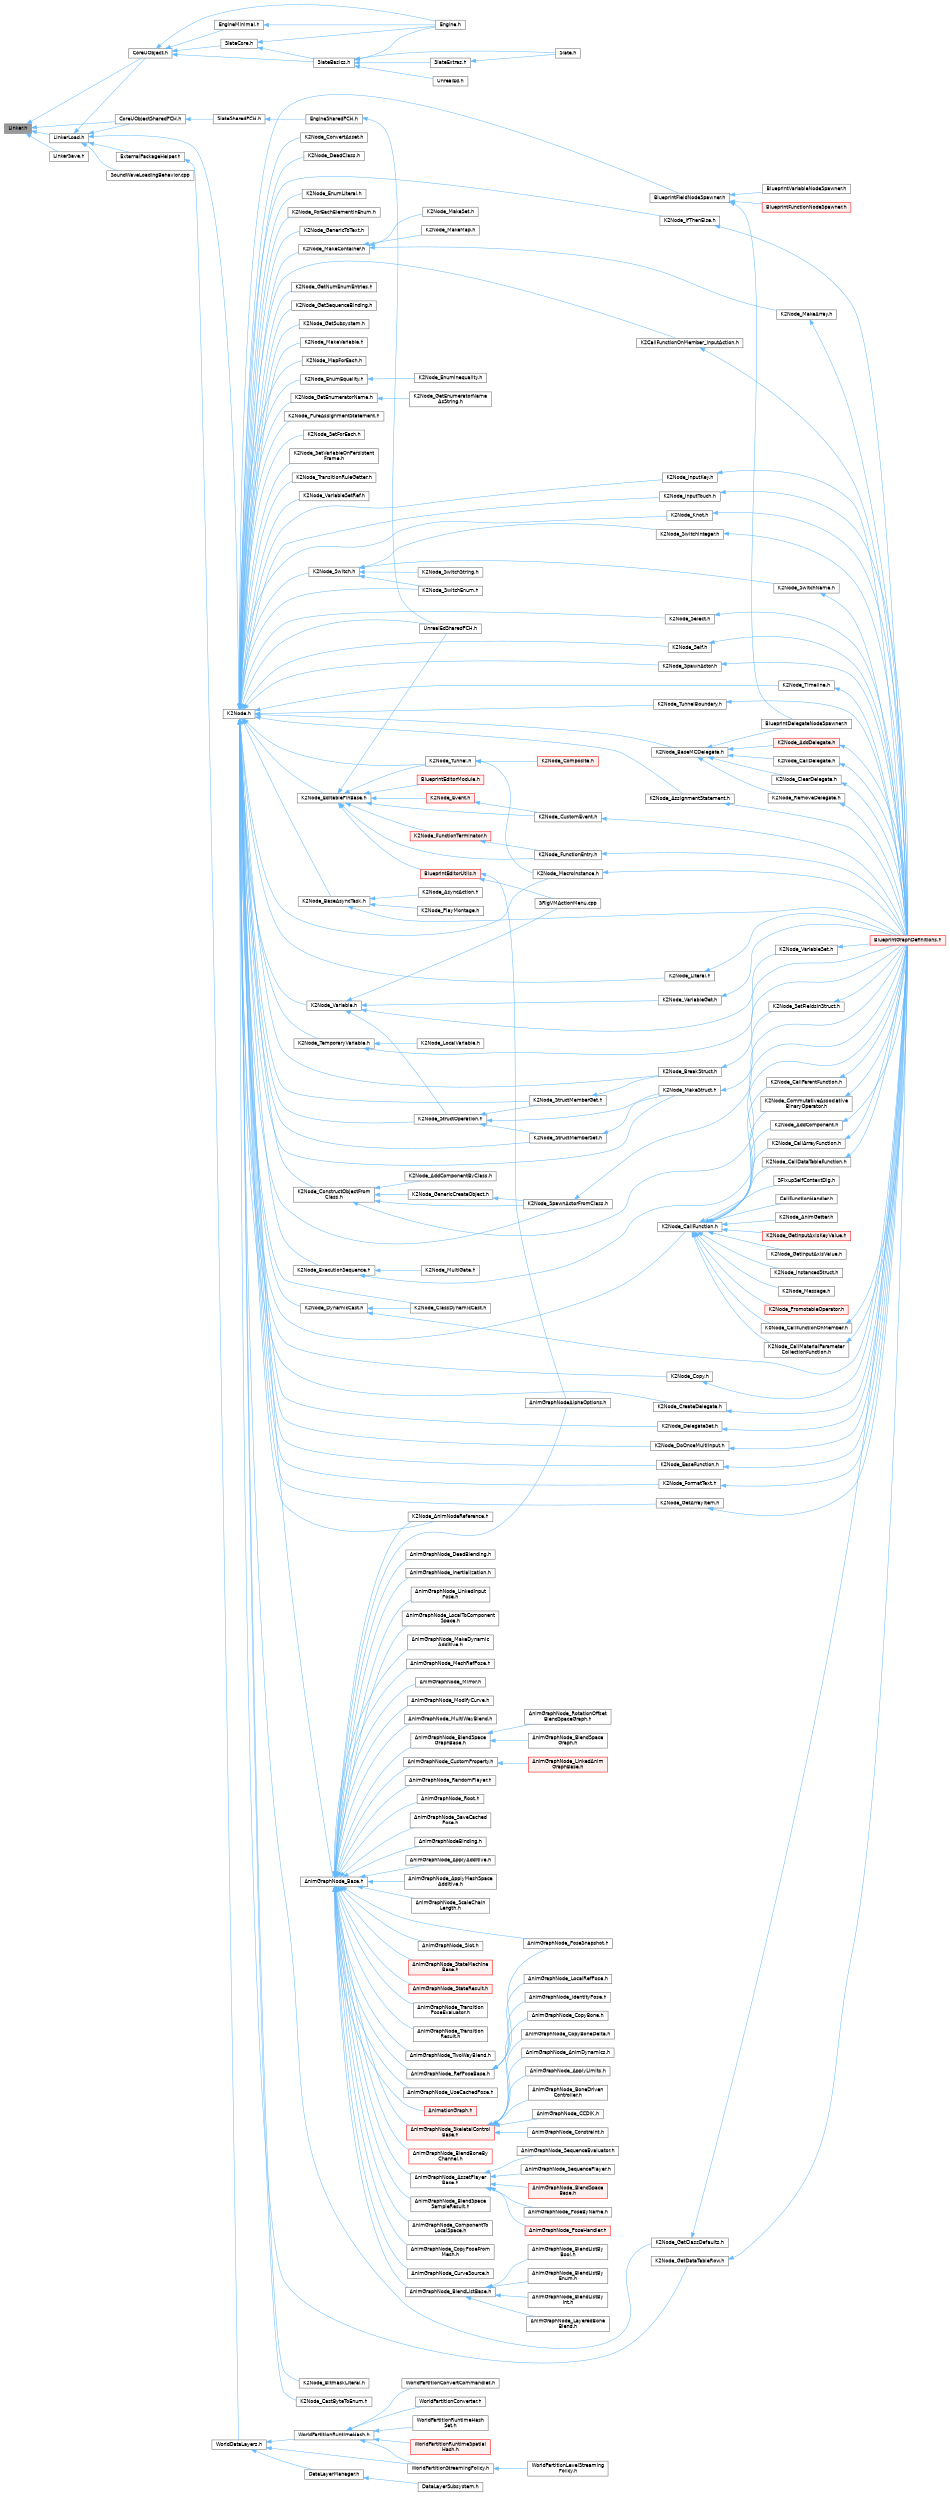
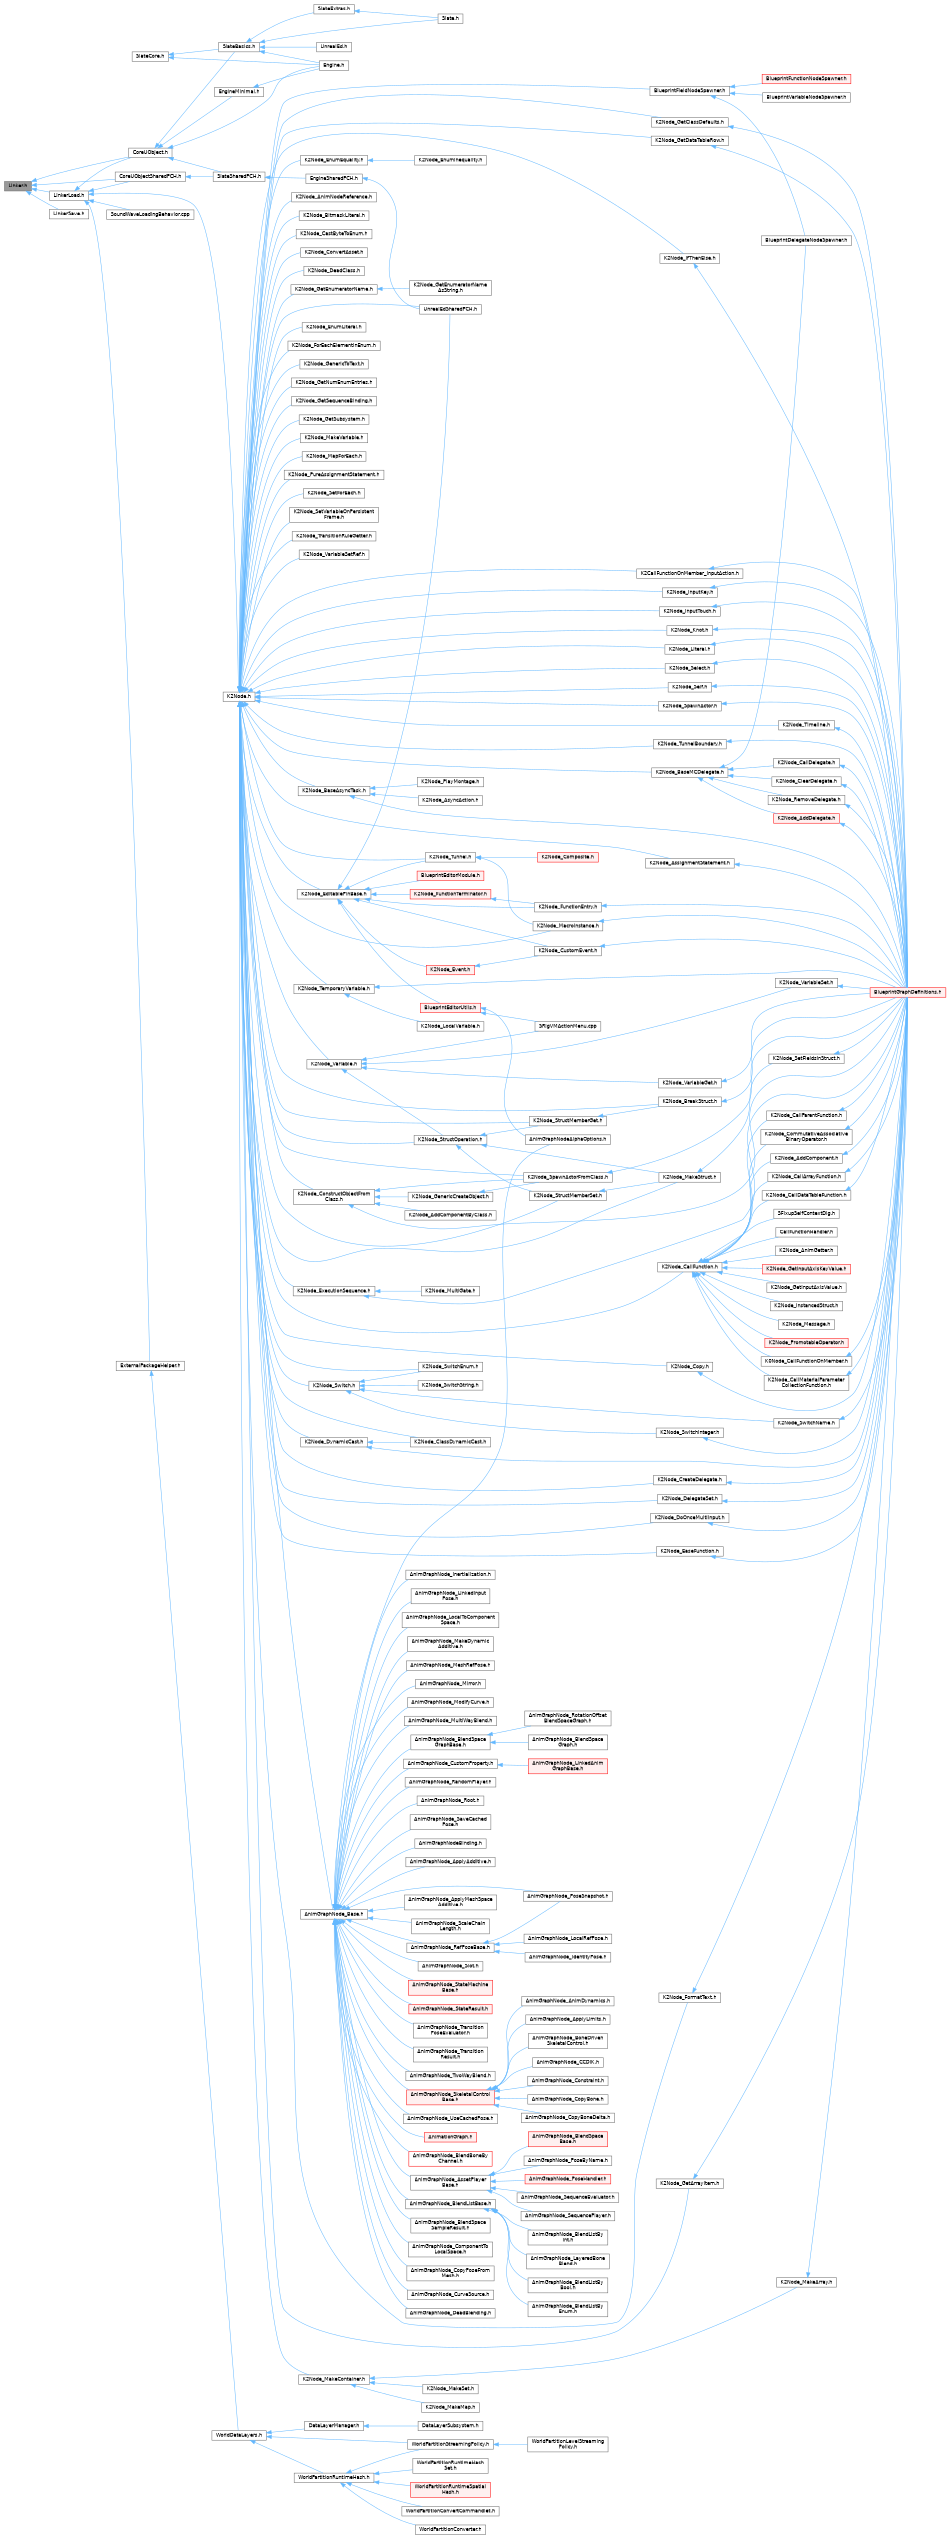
(199, 48) -> (197, 165)
(364, 1627) -> none
(568, 2093) -> (568, 2041)
